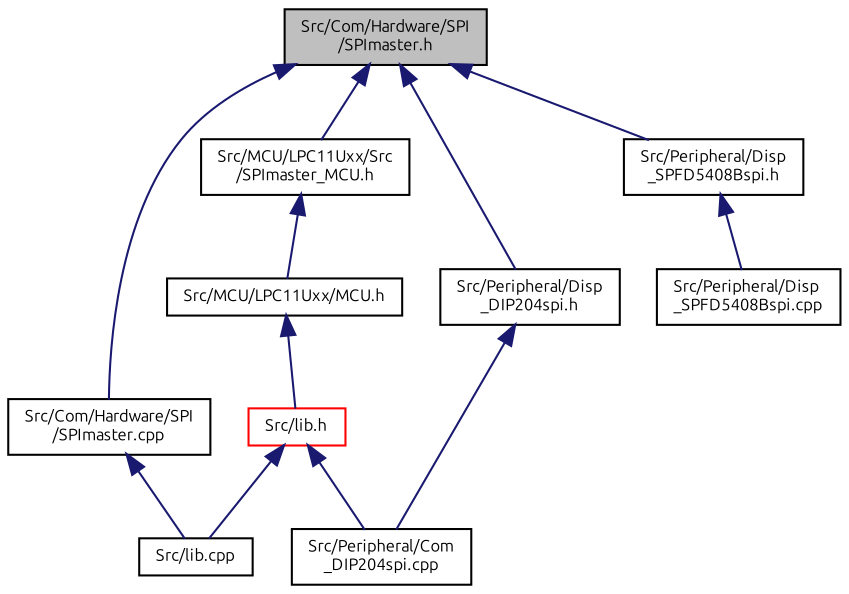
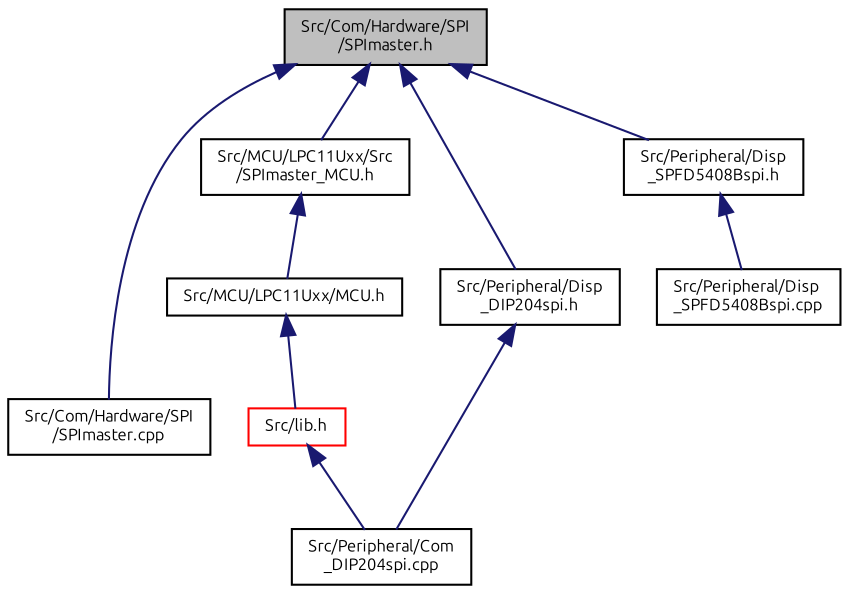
(196, 557) -> none
